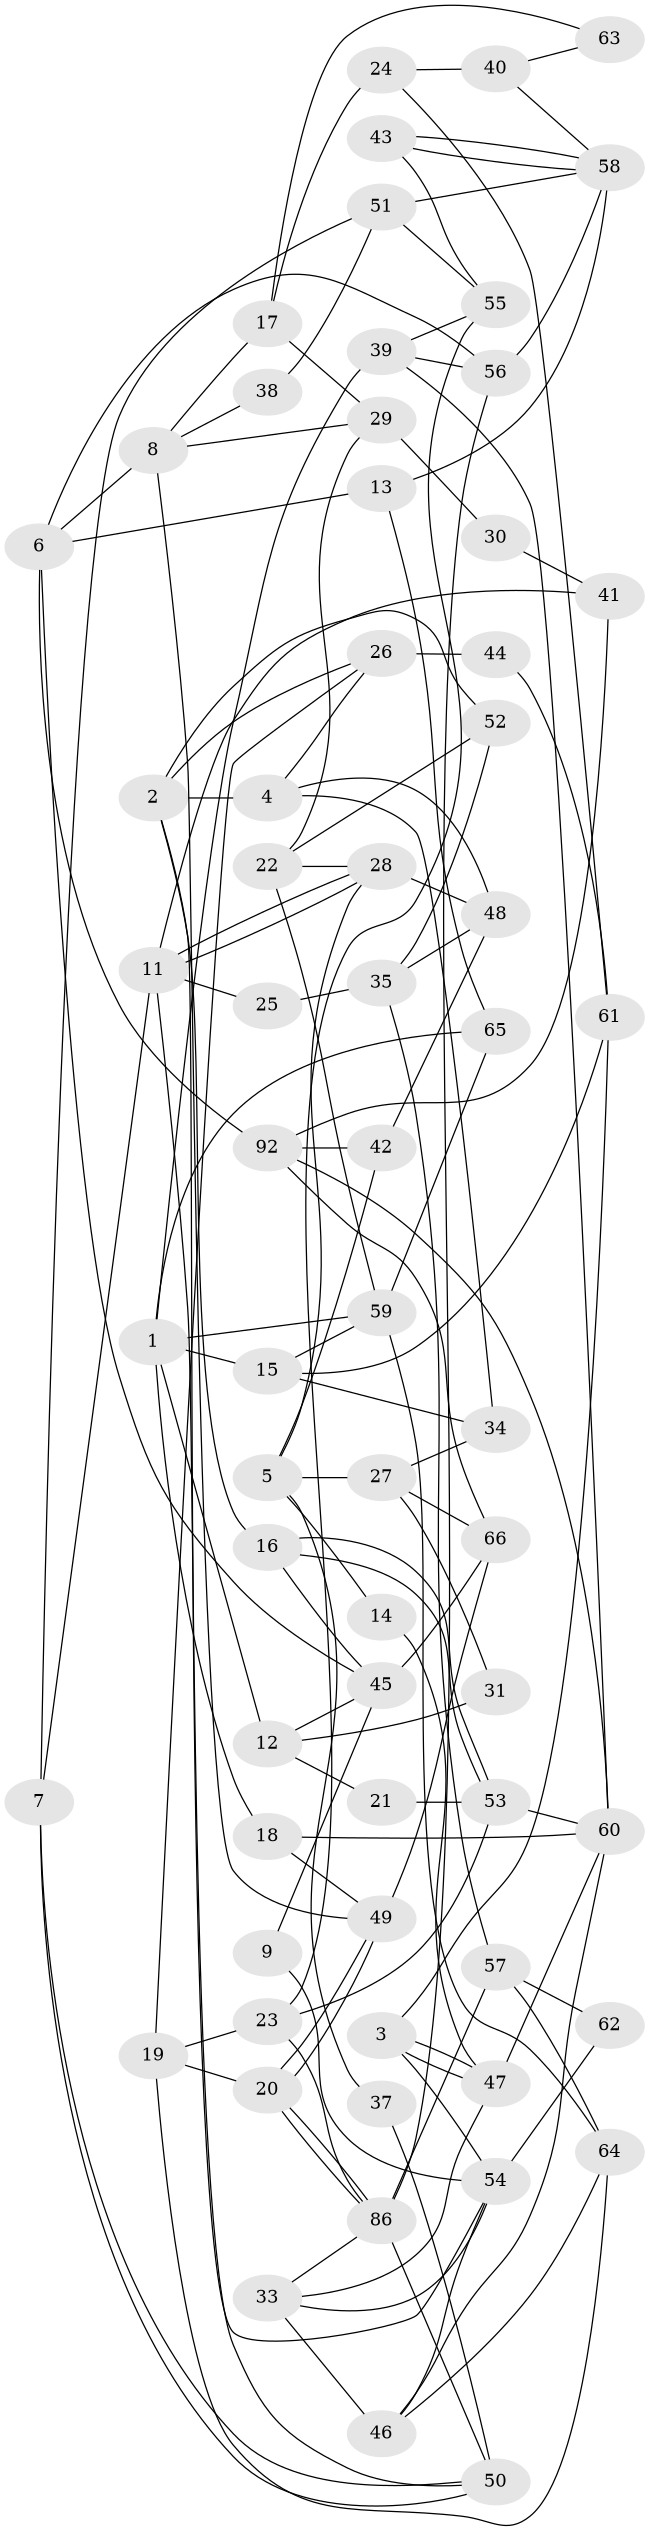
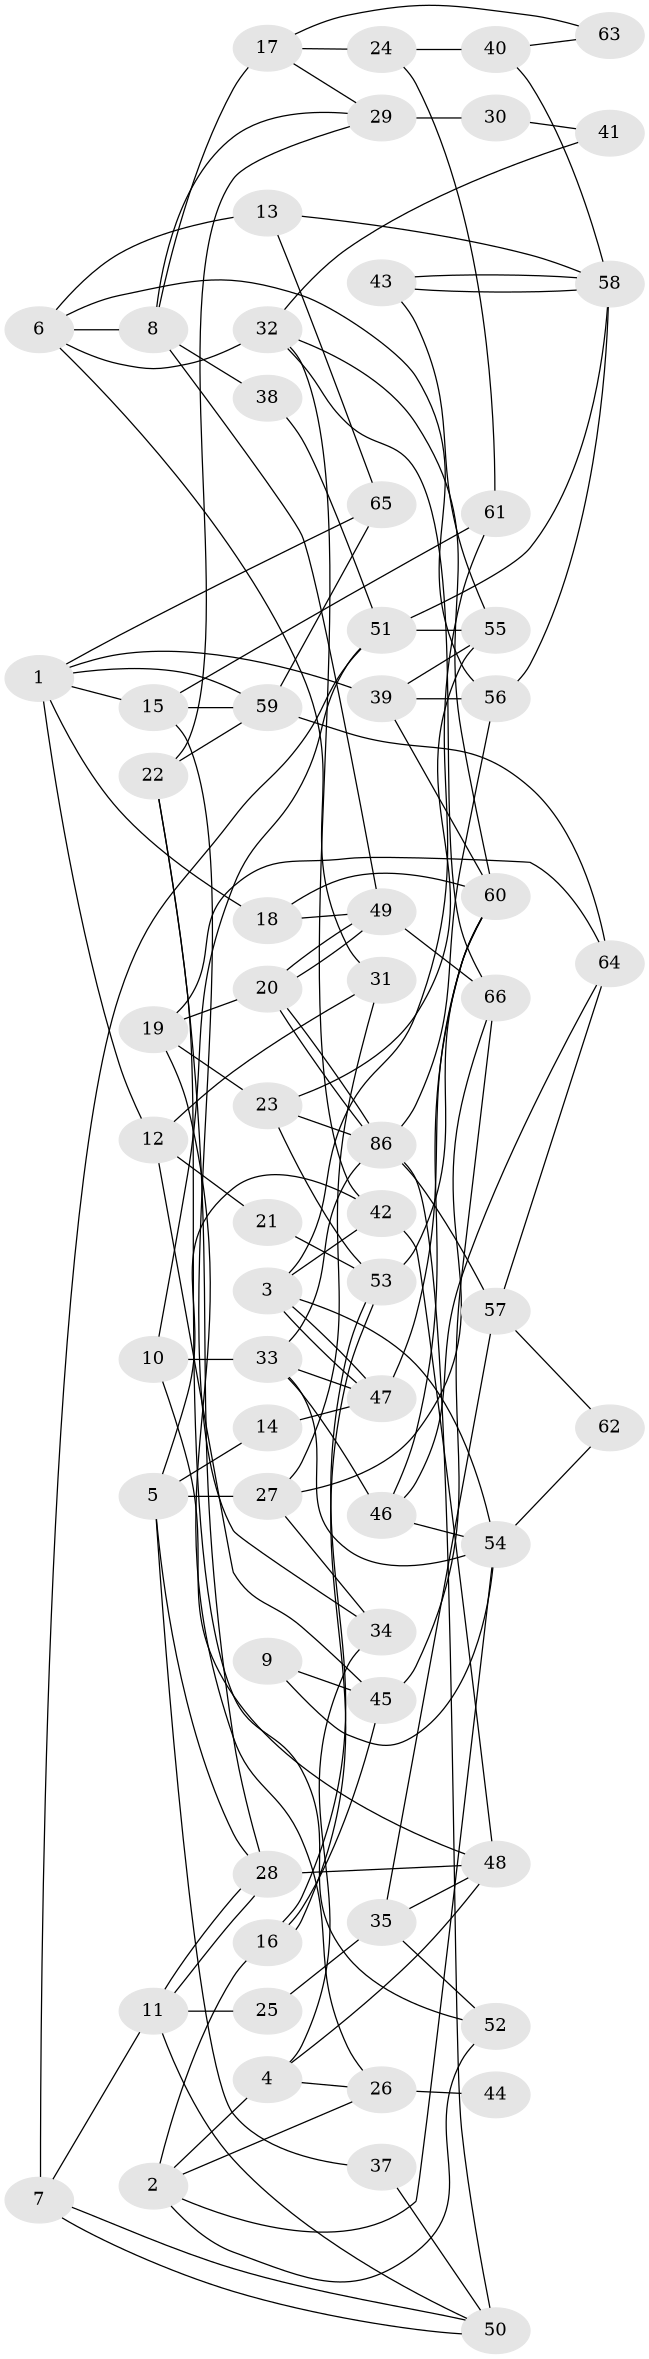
(278, 661) -> none
(581, 828) -> none
(268, 1148) -> (268, 330)
(84, 1168) -> (278, 625)
none -> (315, 1259)
none -> (153, 1359)
